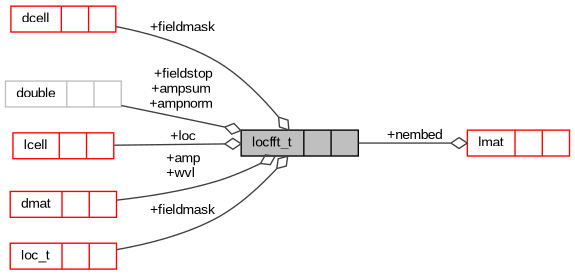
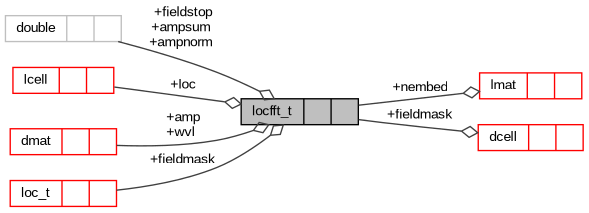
(206, 56) -> (410, 126)
